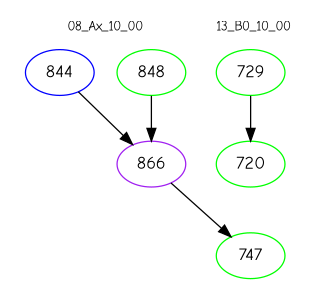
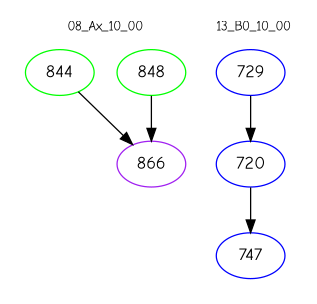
(60, 73) -> (60, 73)
(251, 73) -> (251, 73)
(251, 164) -> (251, 164)
(196, 206) -> (251, 204)
(251, 256) -> (251, 256)
